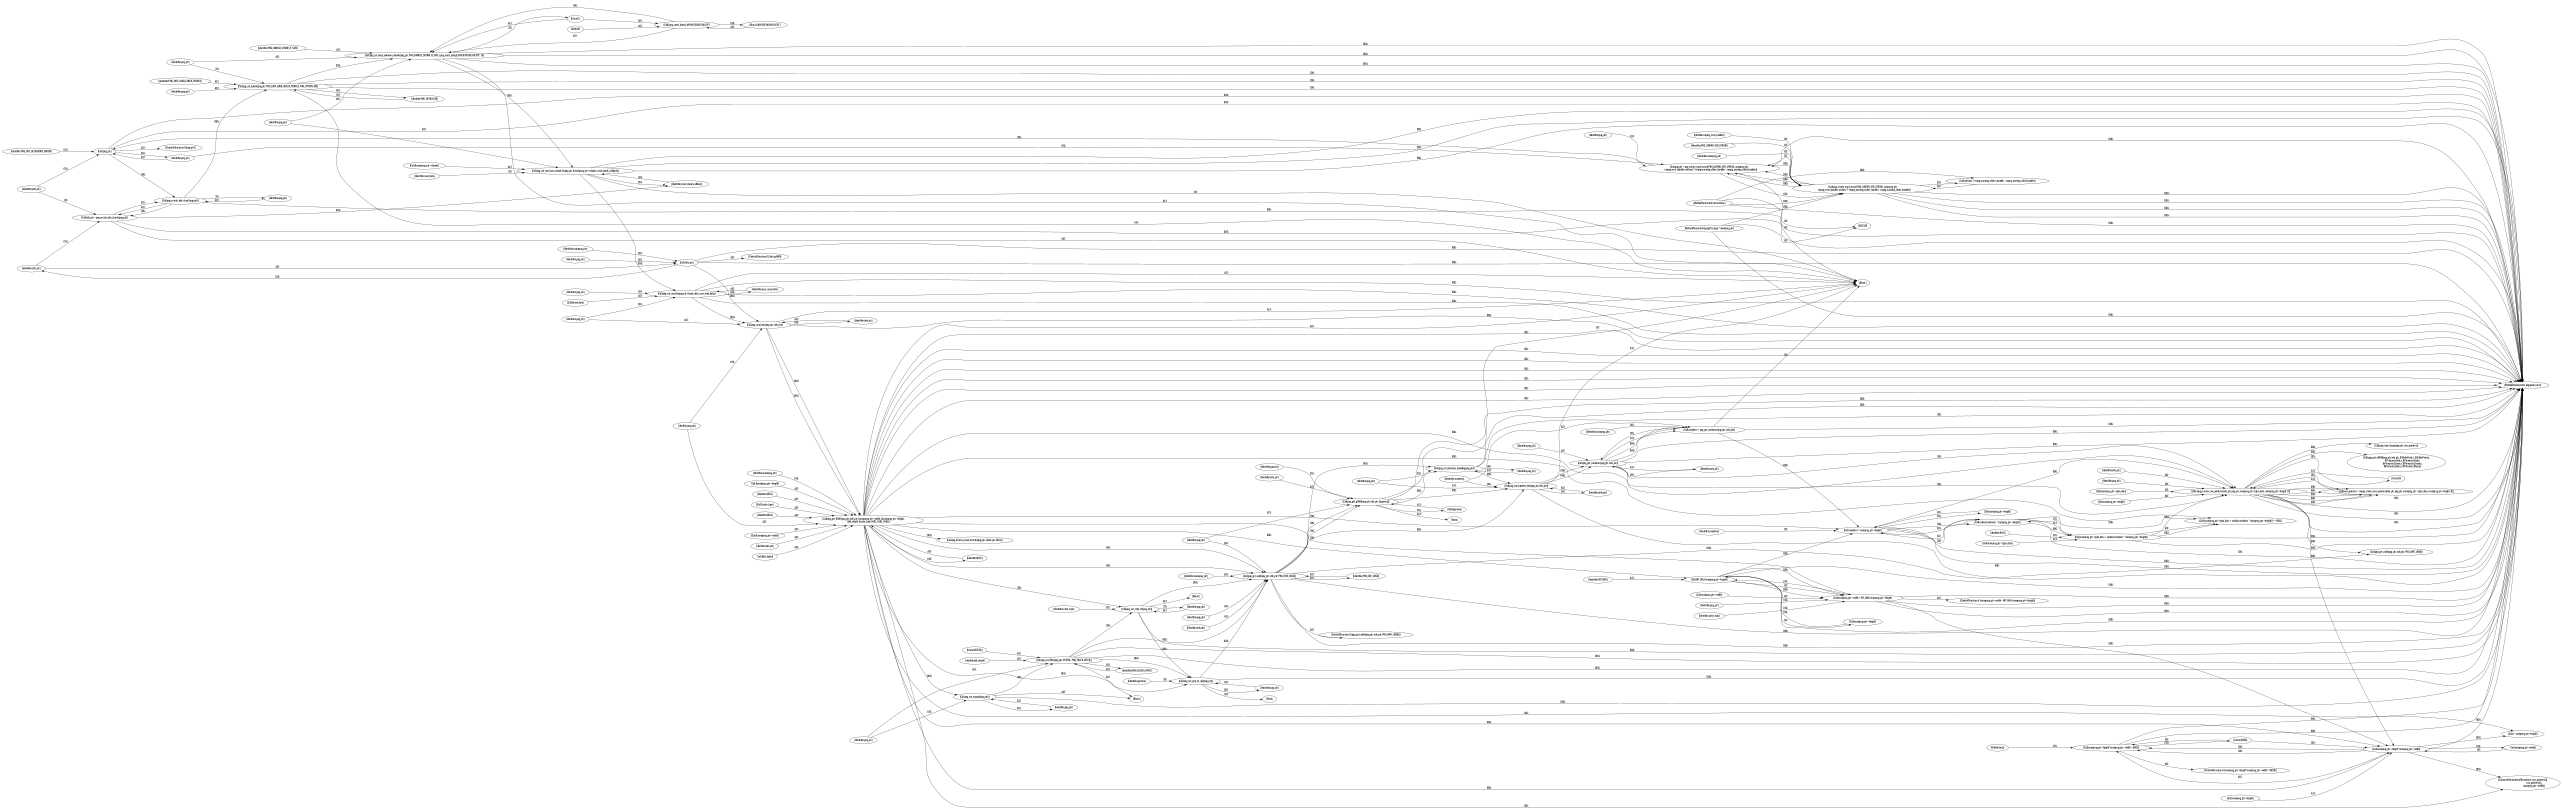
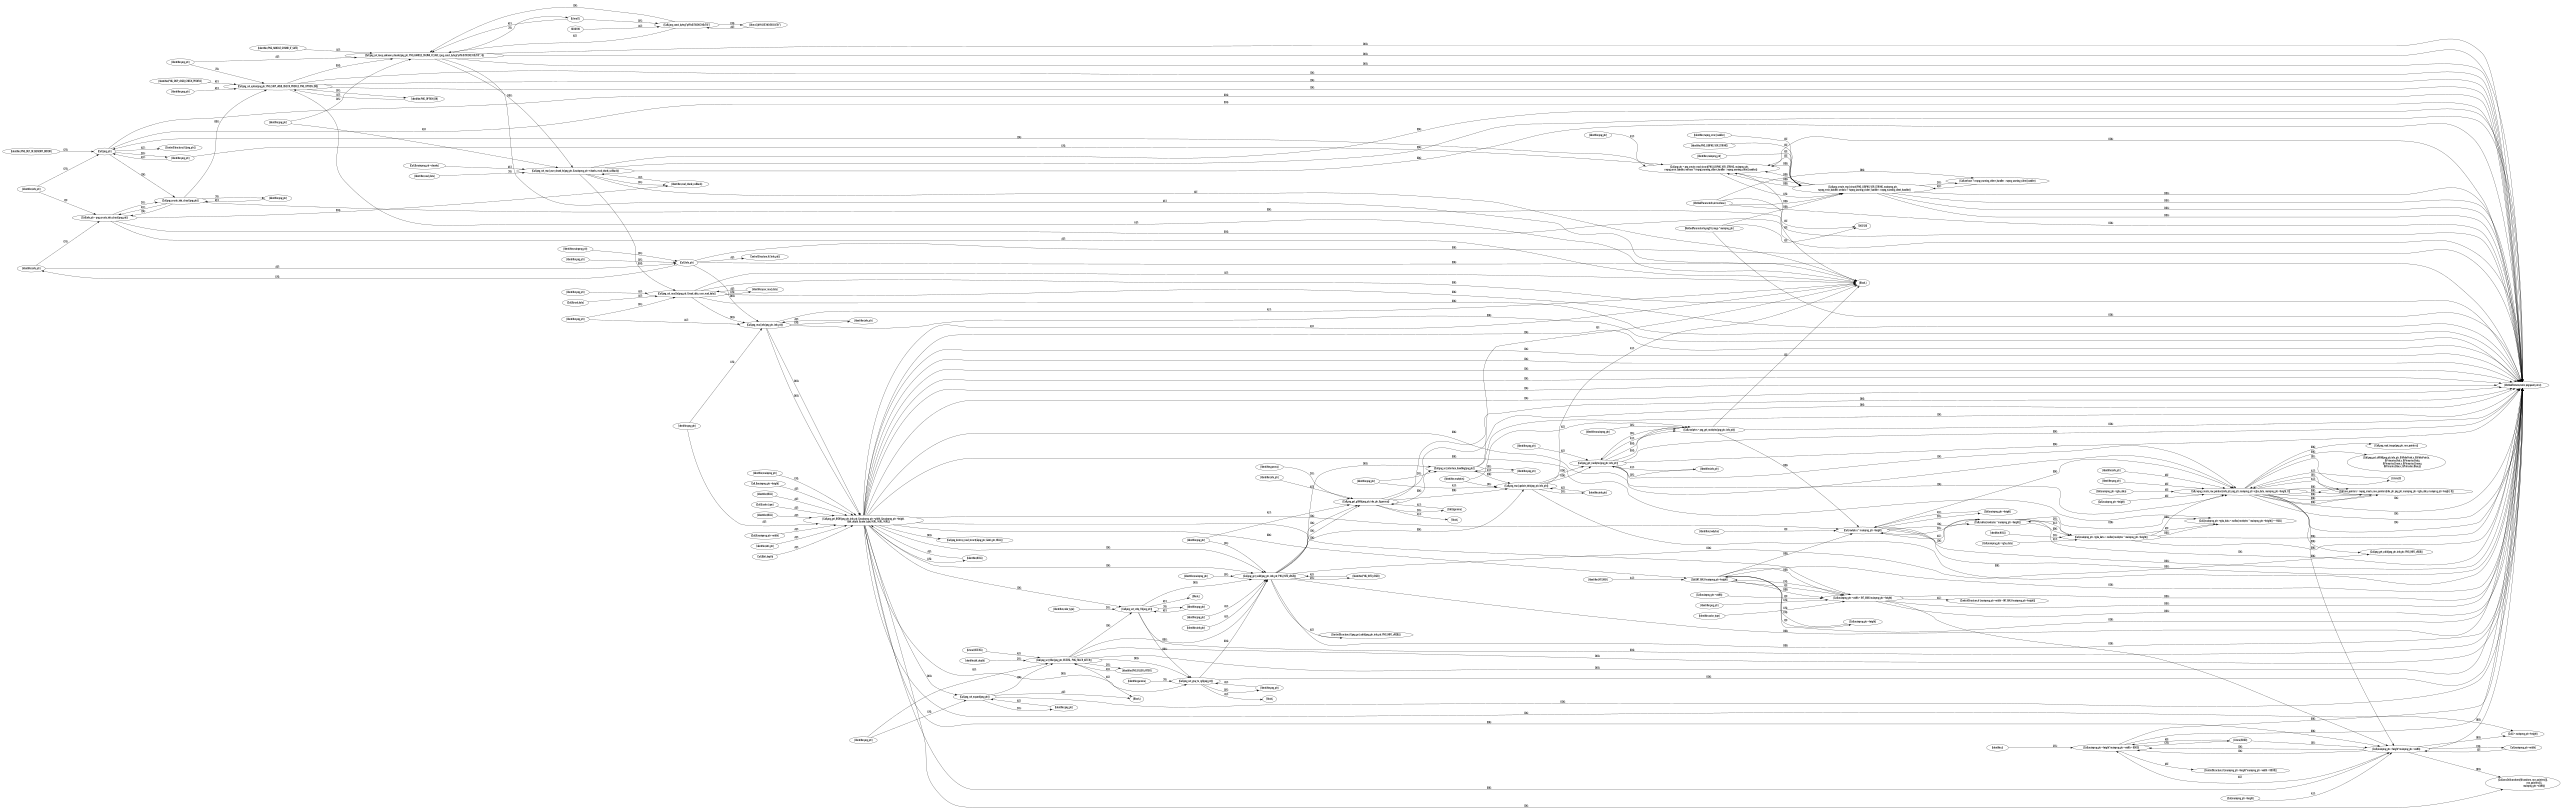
(765, 257) -> (765, 257)
(1366, 576) -> (1366, 576)
(1998, 748) -> (1998, 748)
